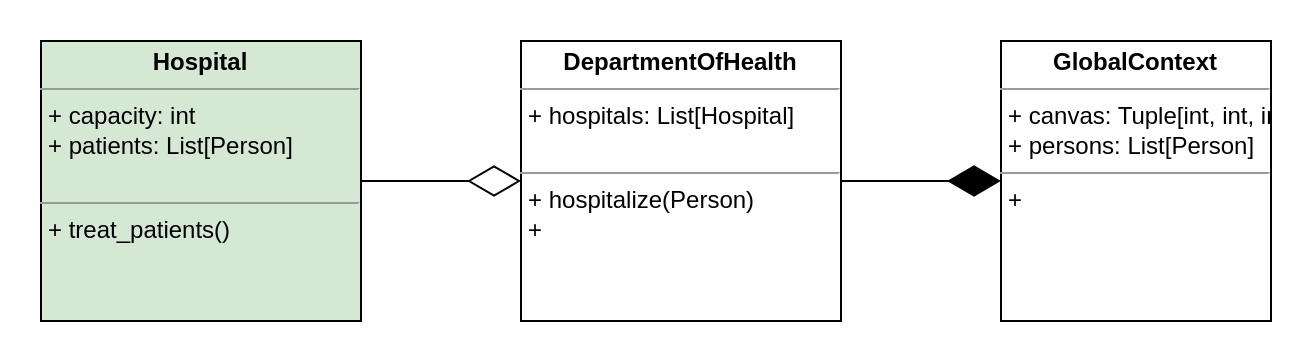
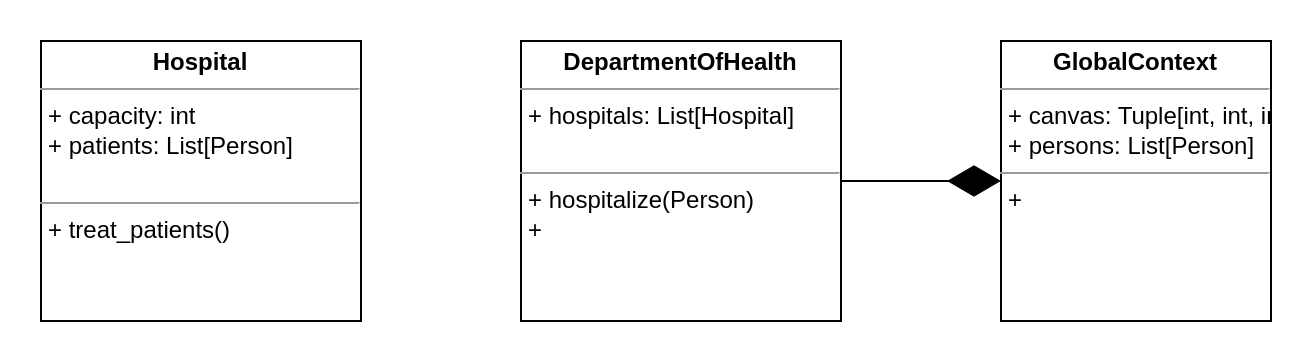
(201, 181) -> (201, 181)
(415, 181) -> none
